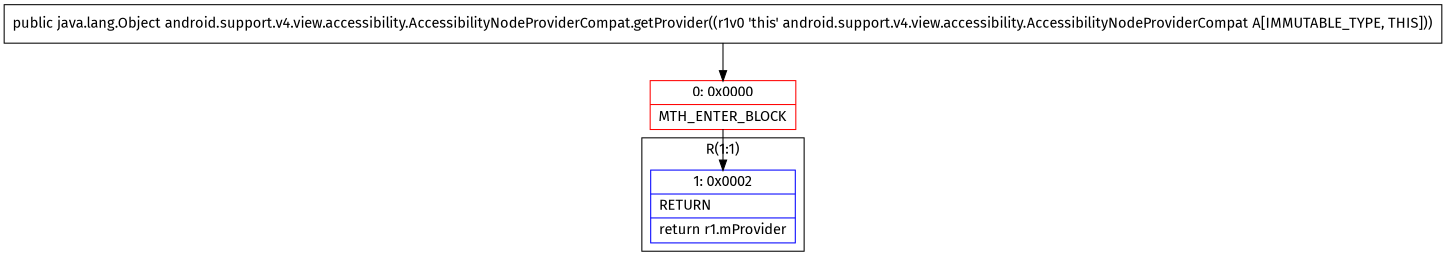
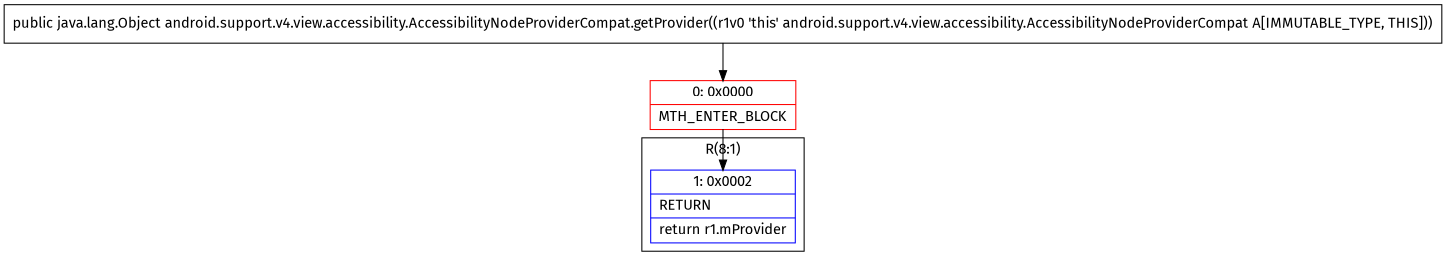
(723, 150) -> (723, 150)
